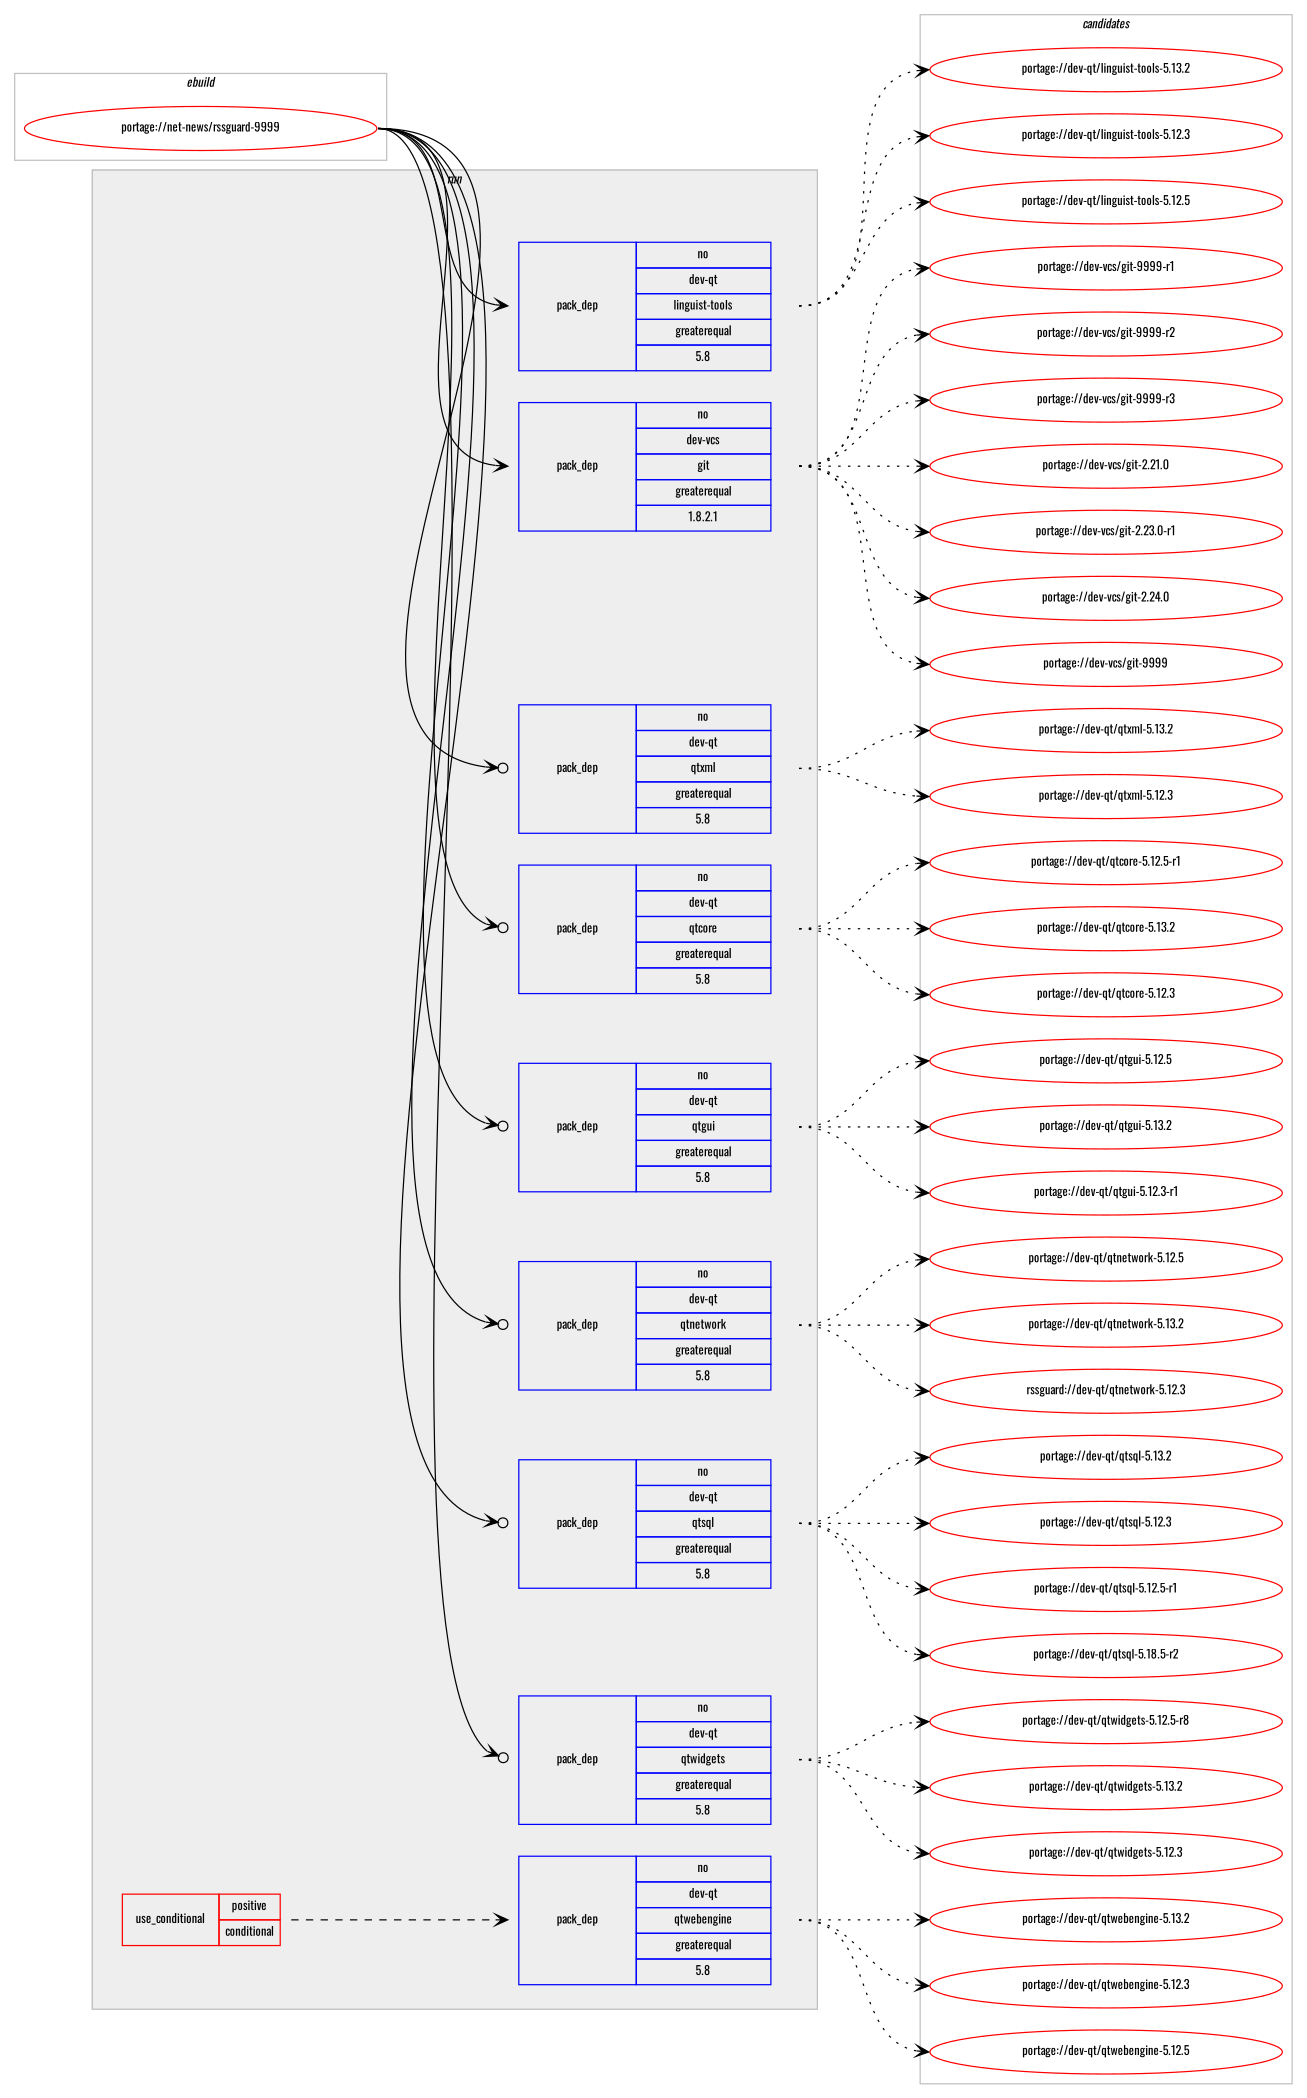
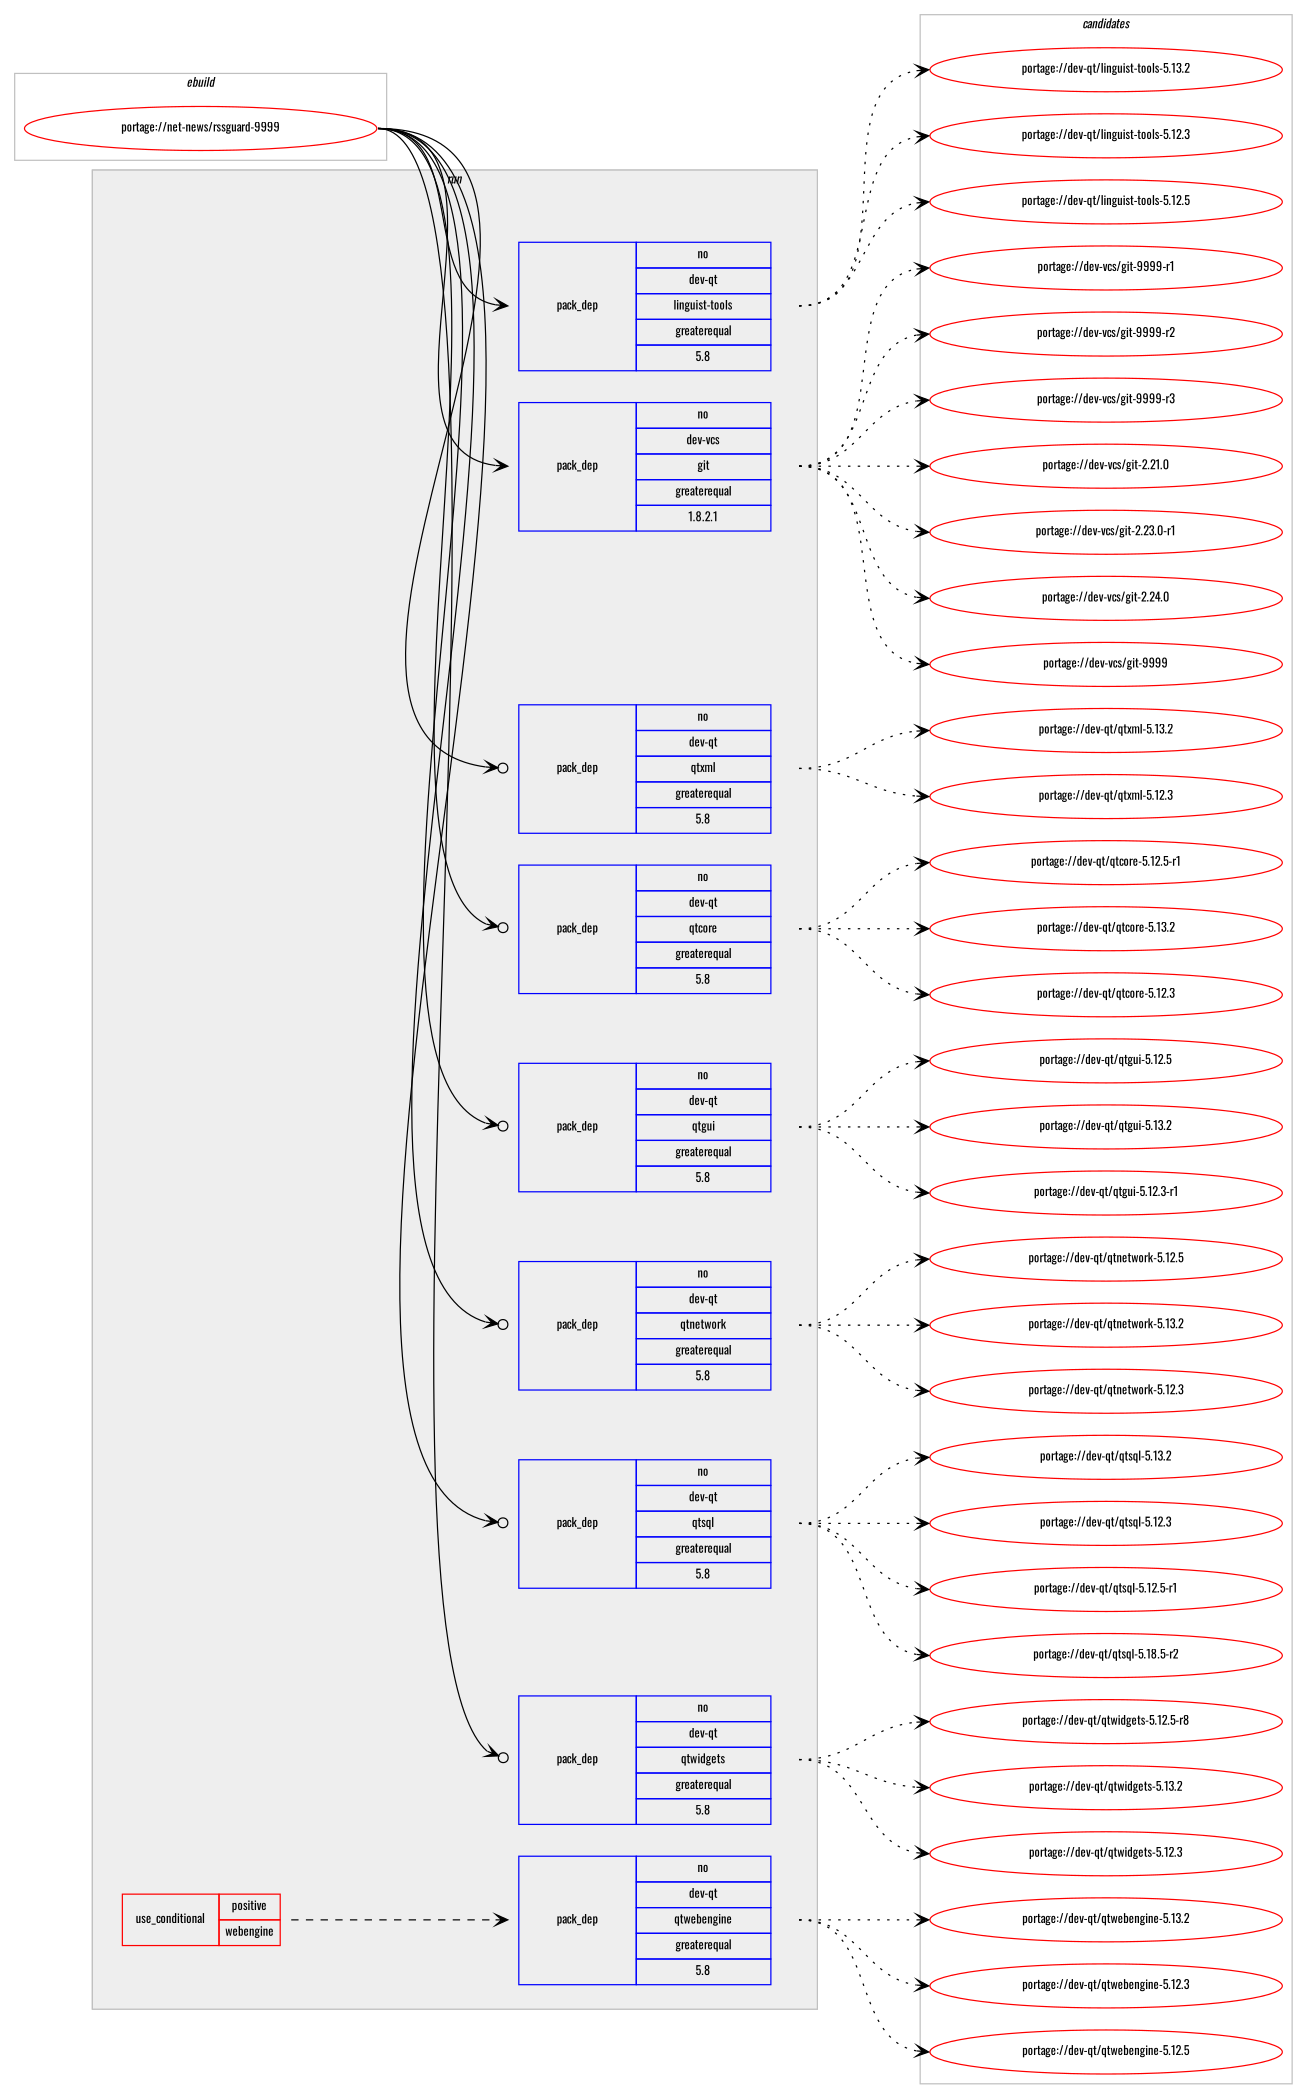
(1106, 1391) -> (1106, 1391)
(250, 1932) -> (250, 1932)
